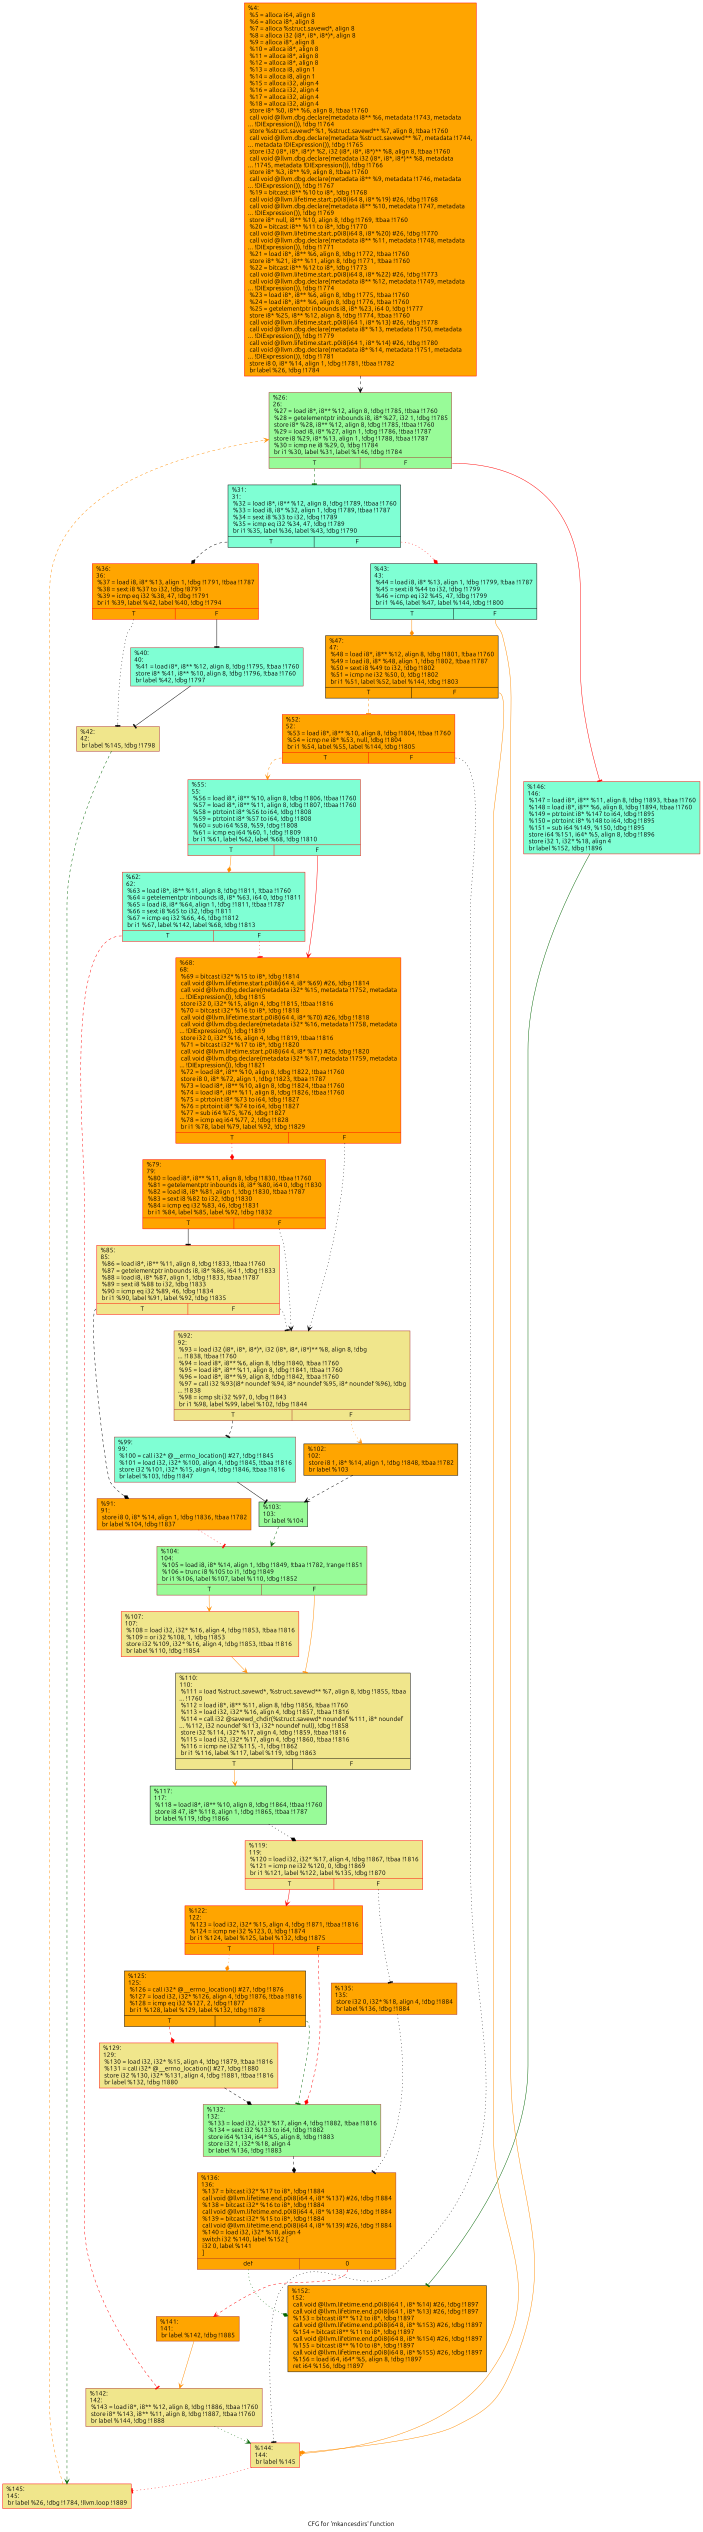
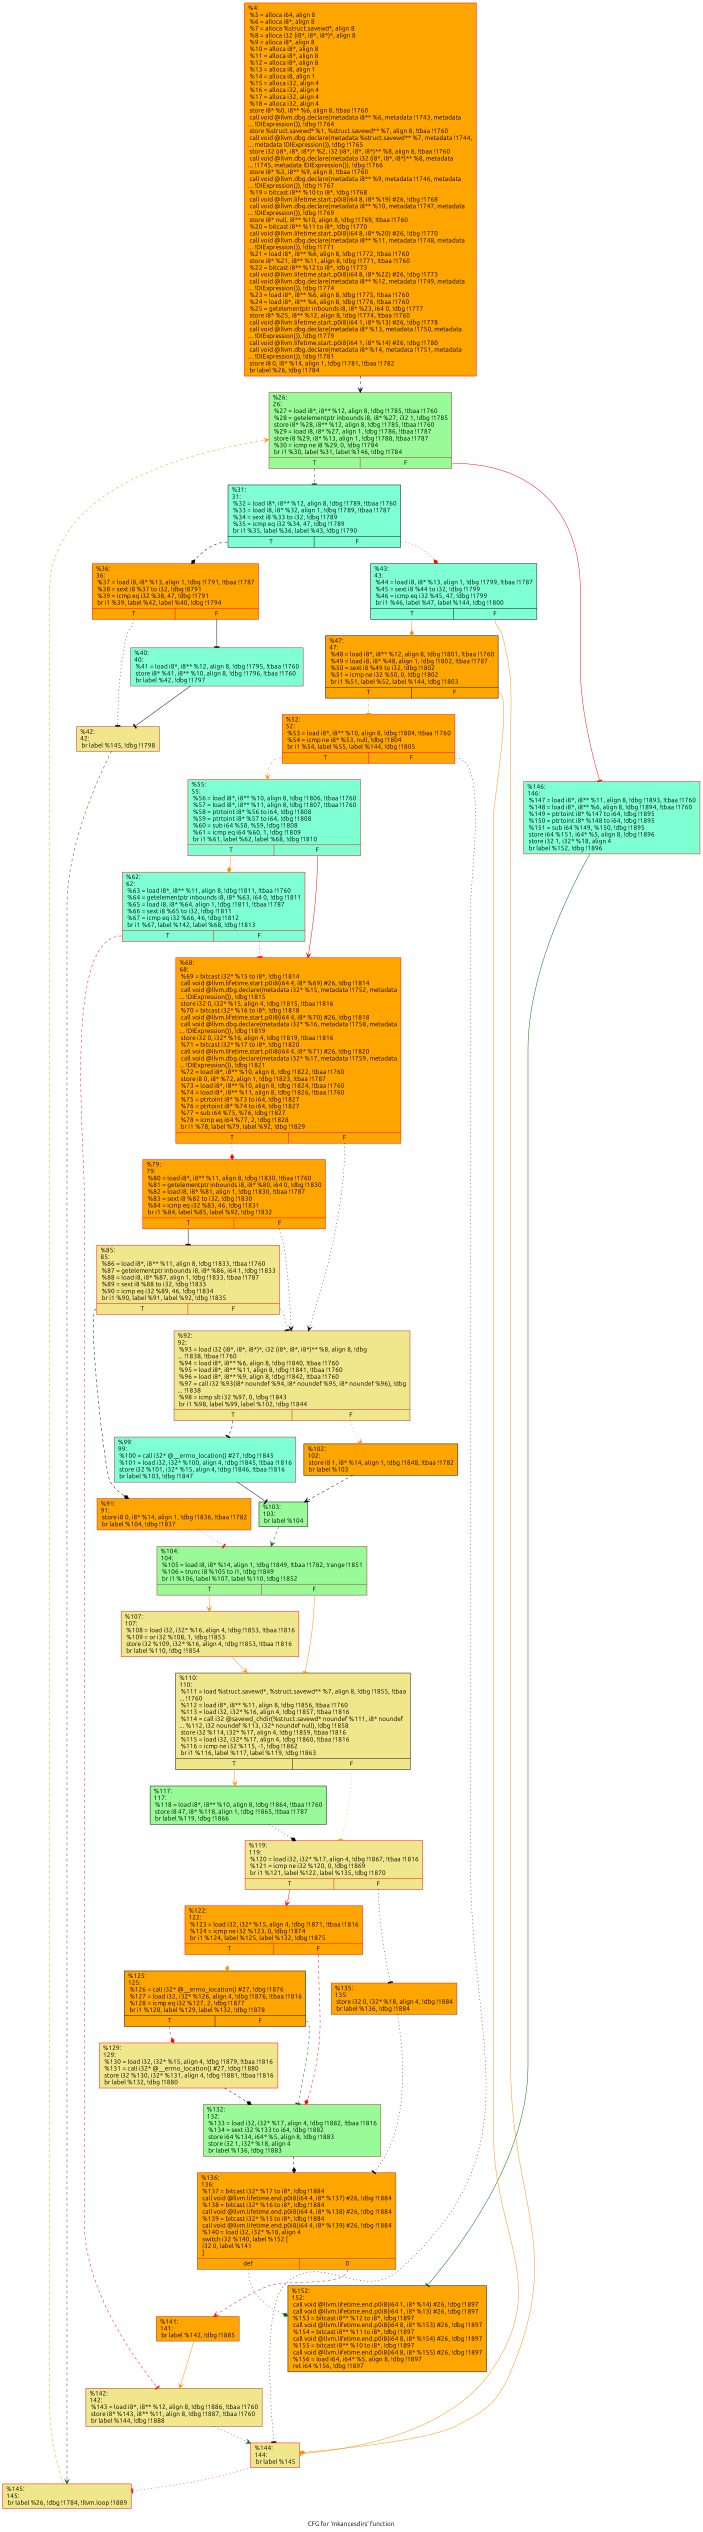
none -> (349, 1804)
